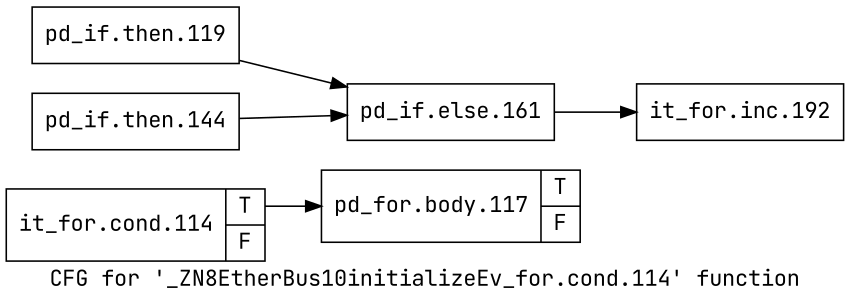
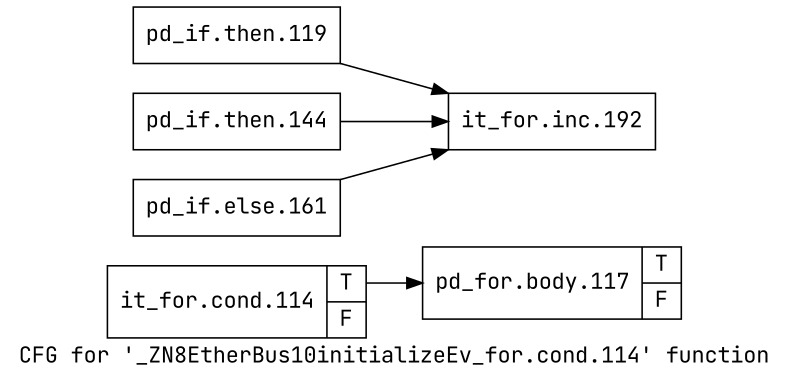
(285, 72) -> (387, 76)
(285, 117) -> (386, 122)
